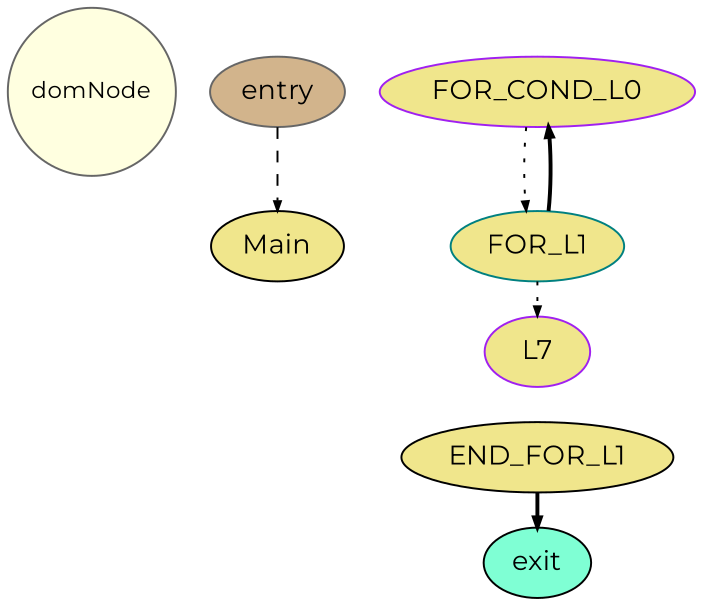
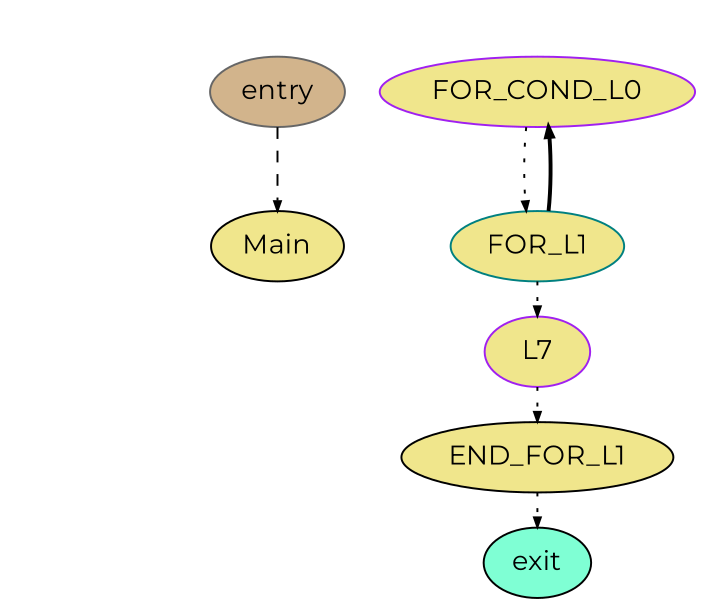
(92, 92) -> none
none -> (537, 399)
(537, 505) -> (537, 505)
